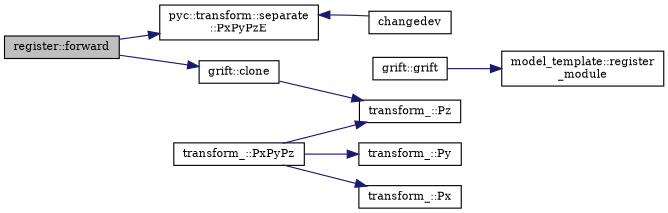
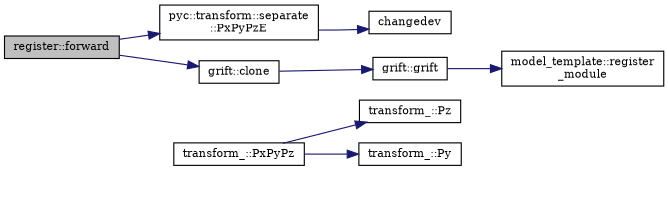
(349, 15) -> (338, 30)
(316, 90) -> (320, 70)
(410, 197) -> none
